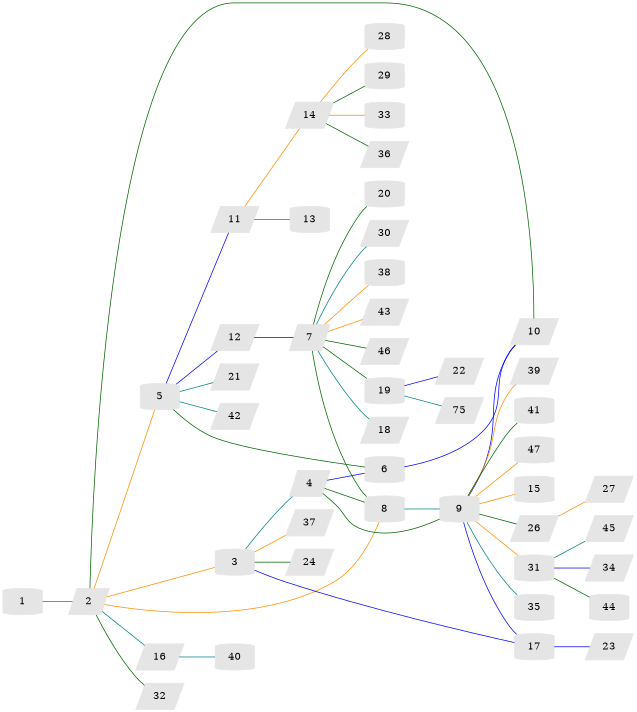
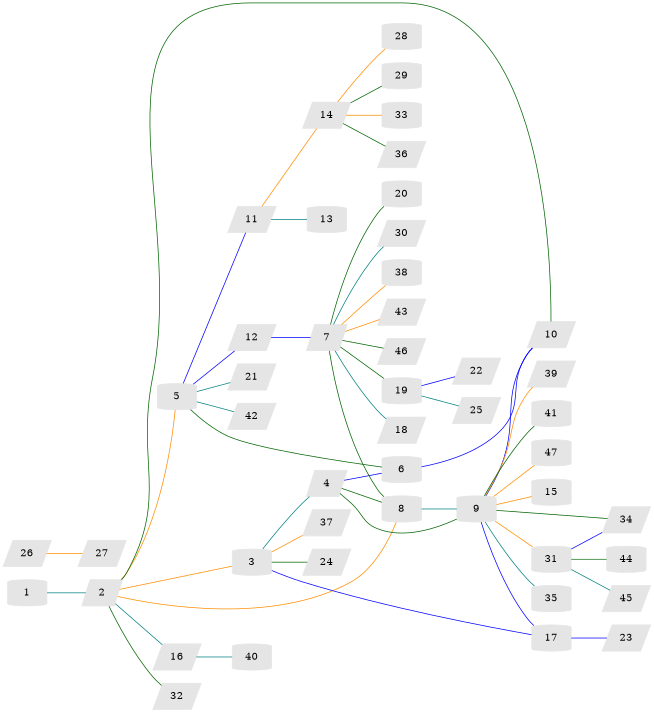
(459, 411) -> (477, 411)
(498, 519) -> (552, 514)
